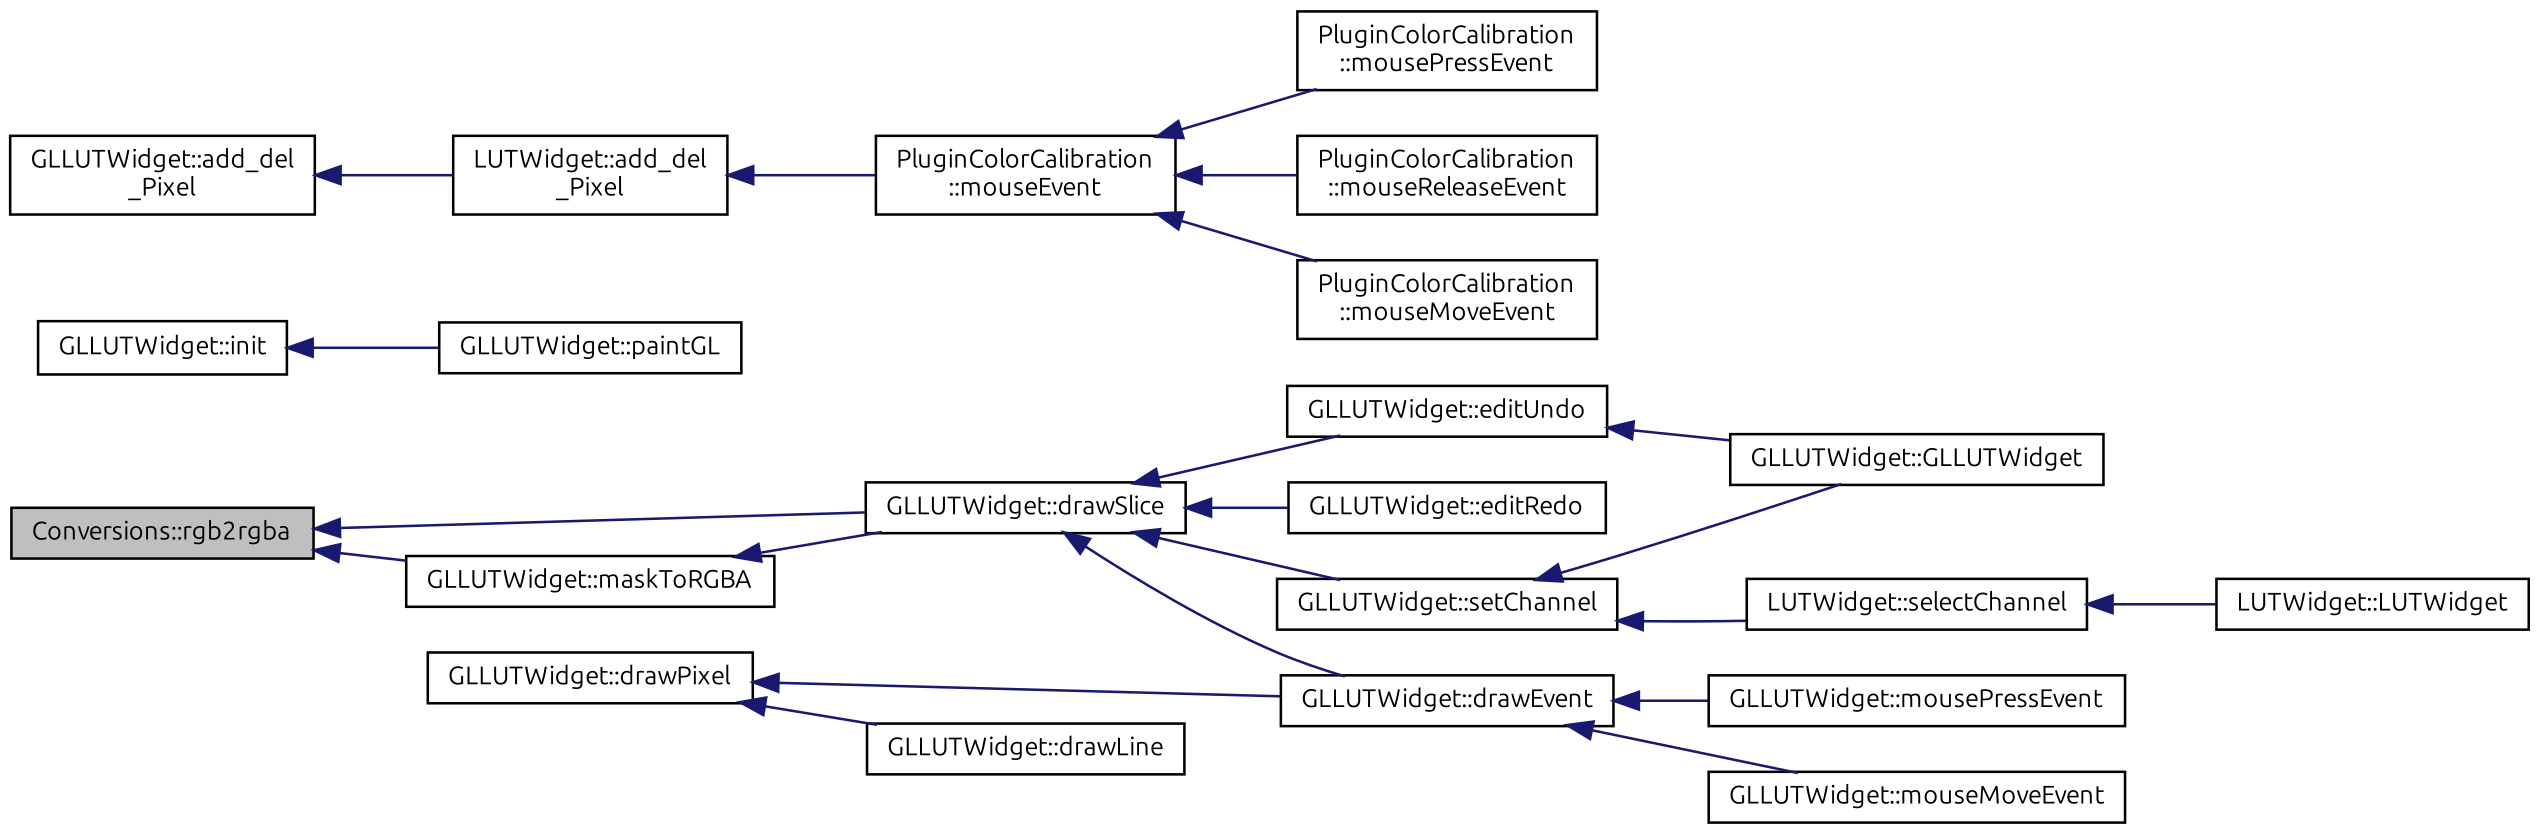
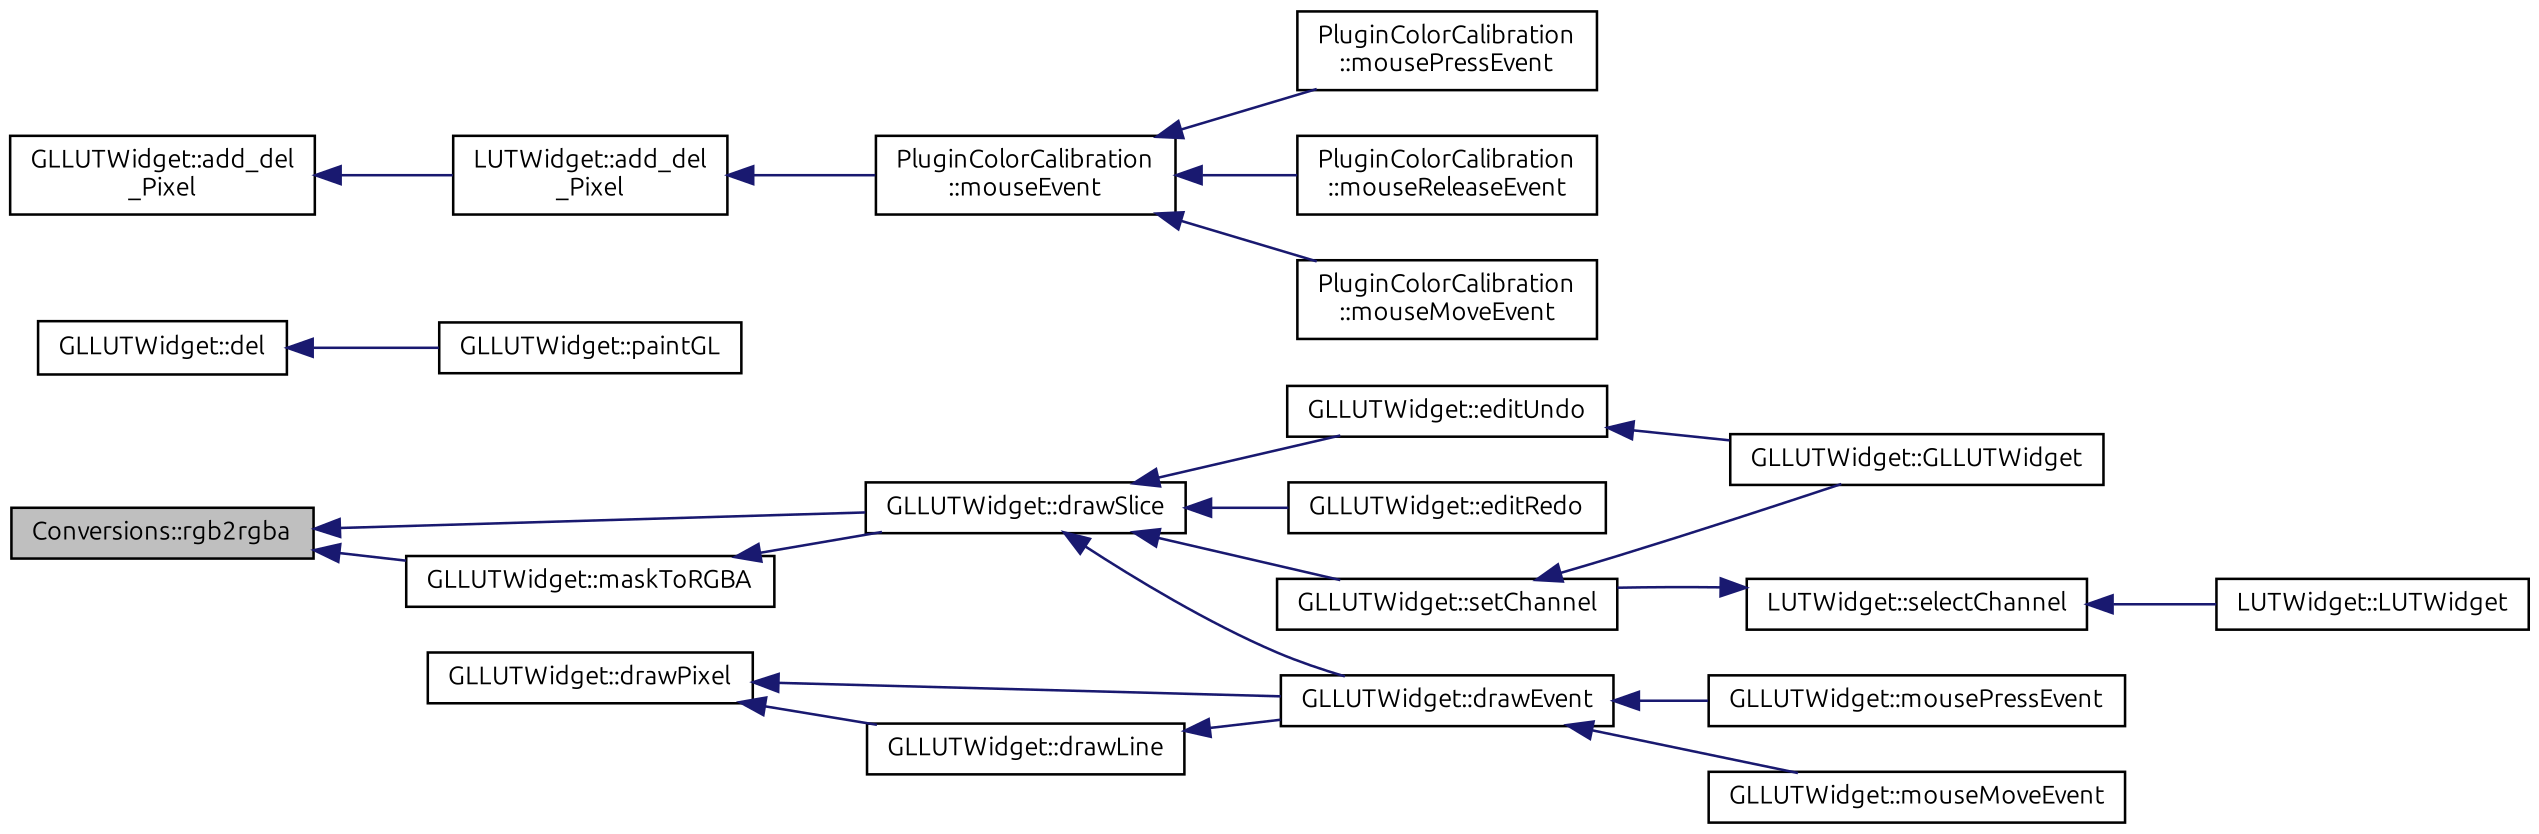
(162, 348) -> (162, 348)
(1695, 621) -> (1669, 587)
none -> (1245, 724)
